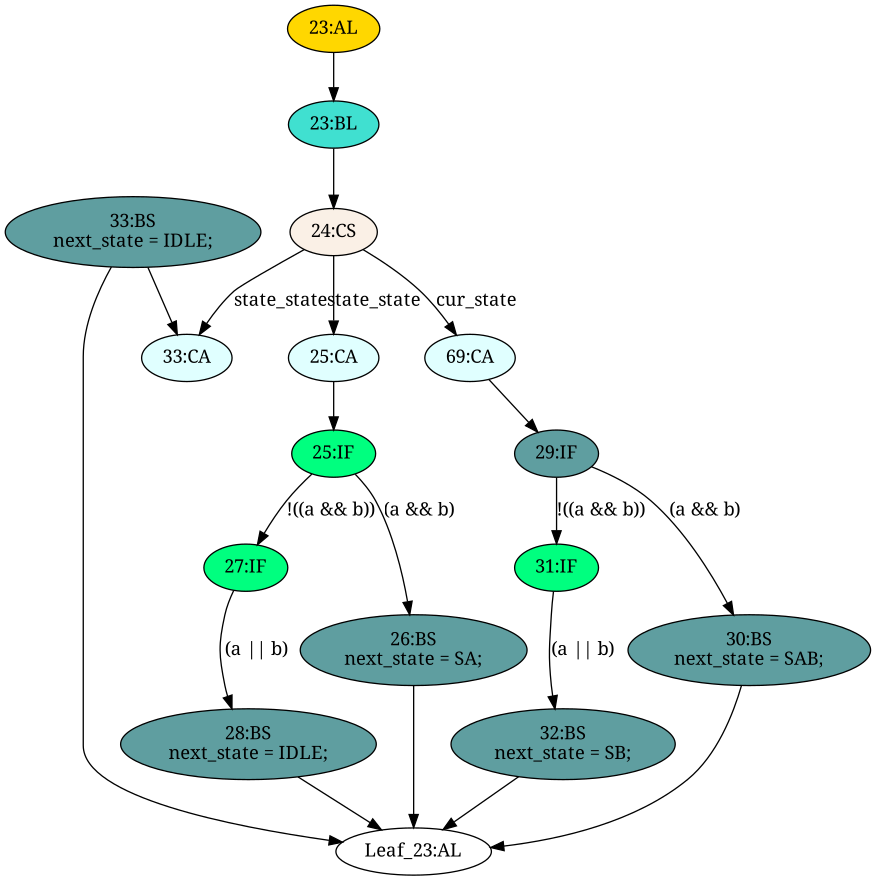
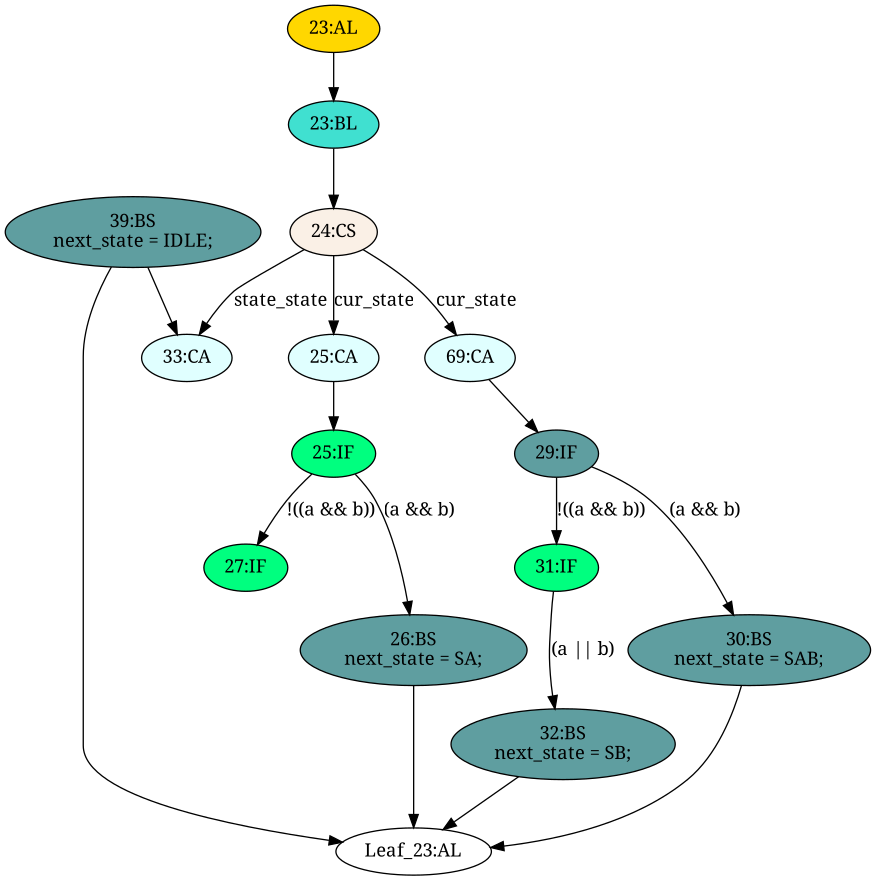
(133, 232) -> (133, 232)
(374, 301) -> (374, 301)
(248, 744) -> none
